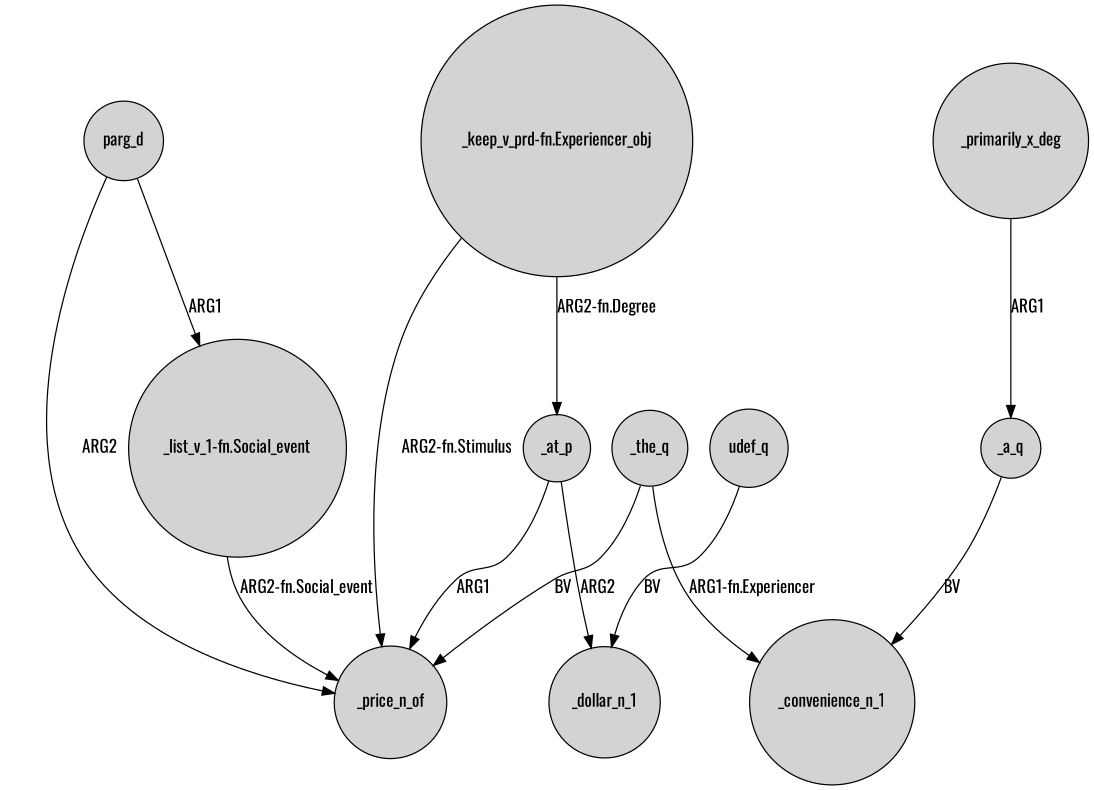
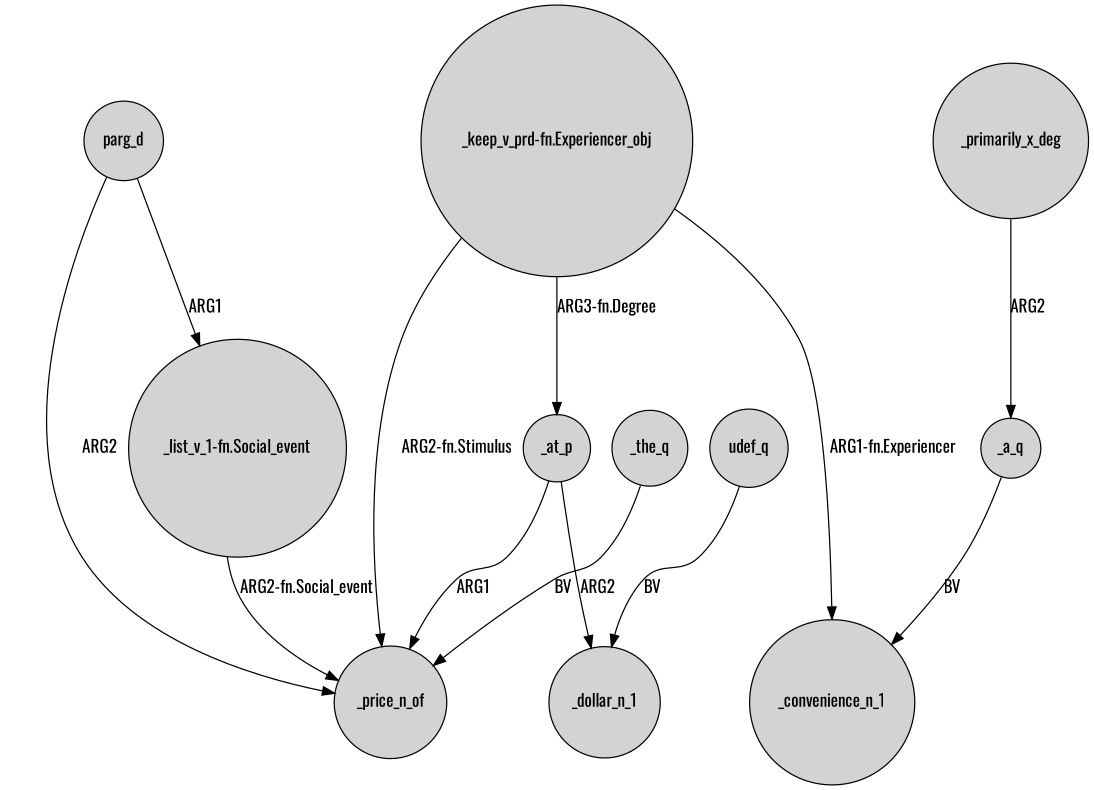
(607, 308) -> (607, 308)
(1028, 308) -> (1028, 308)
(680, 583) -> (813, 382)
